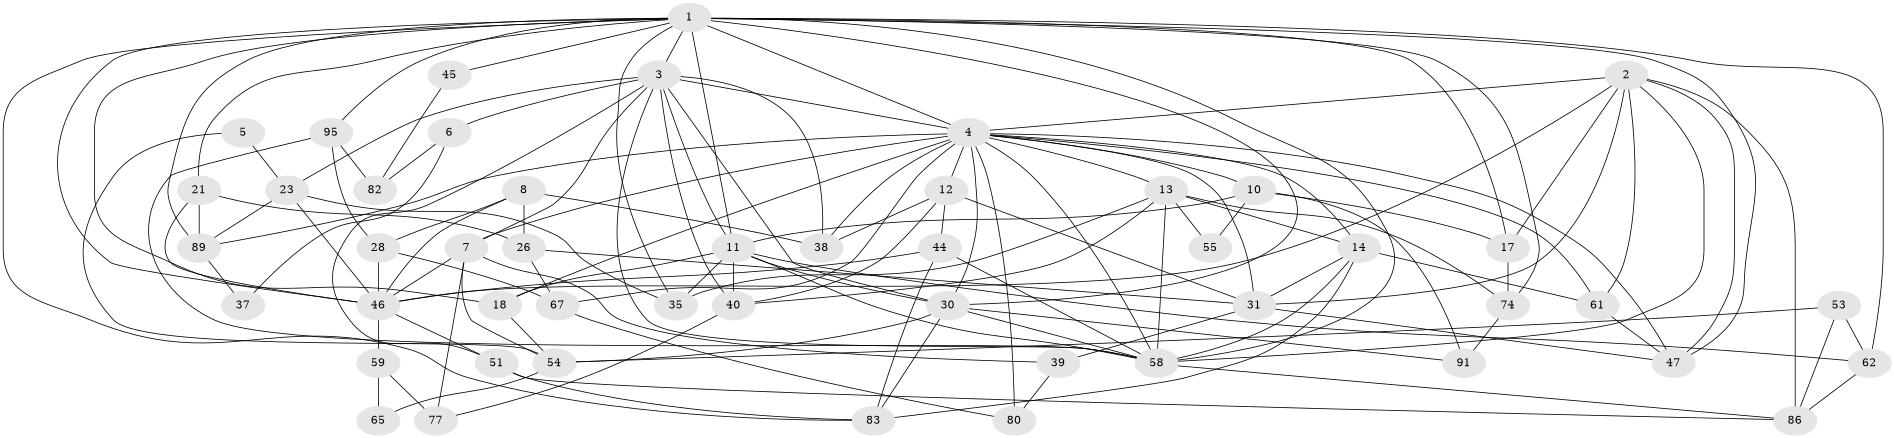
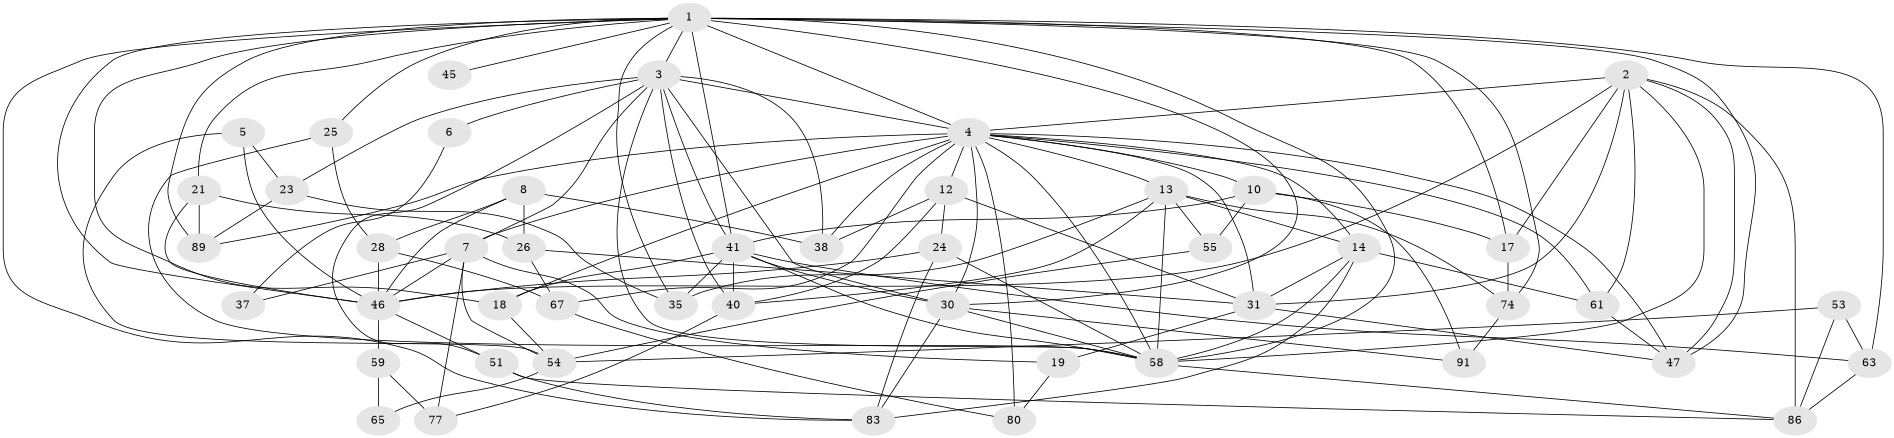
(331, 133) -> (331, 133)
(375, 190) -> none
(333, 248) -> (286, 240)
(734, 248) -> (734, 248)
(940, 248) -> (940, 248)
(219, 274) -> (355, 277)
(737, 351) -> (881, 298)
(1058, 363) -> (1058, 363)
(1870, 363) -> (1870, 363)
